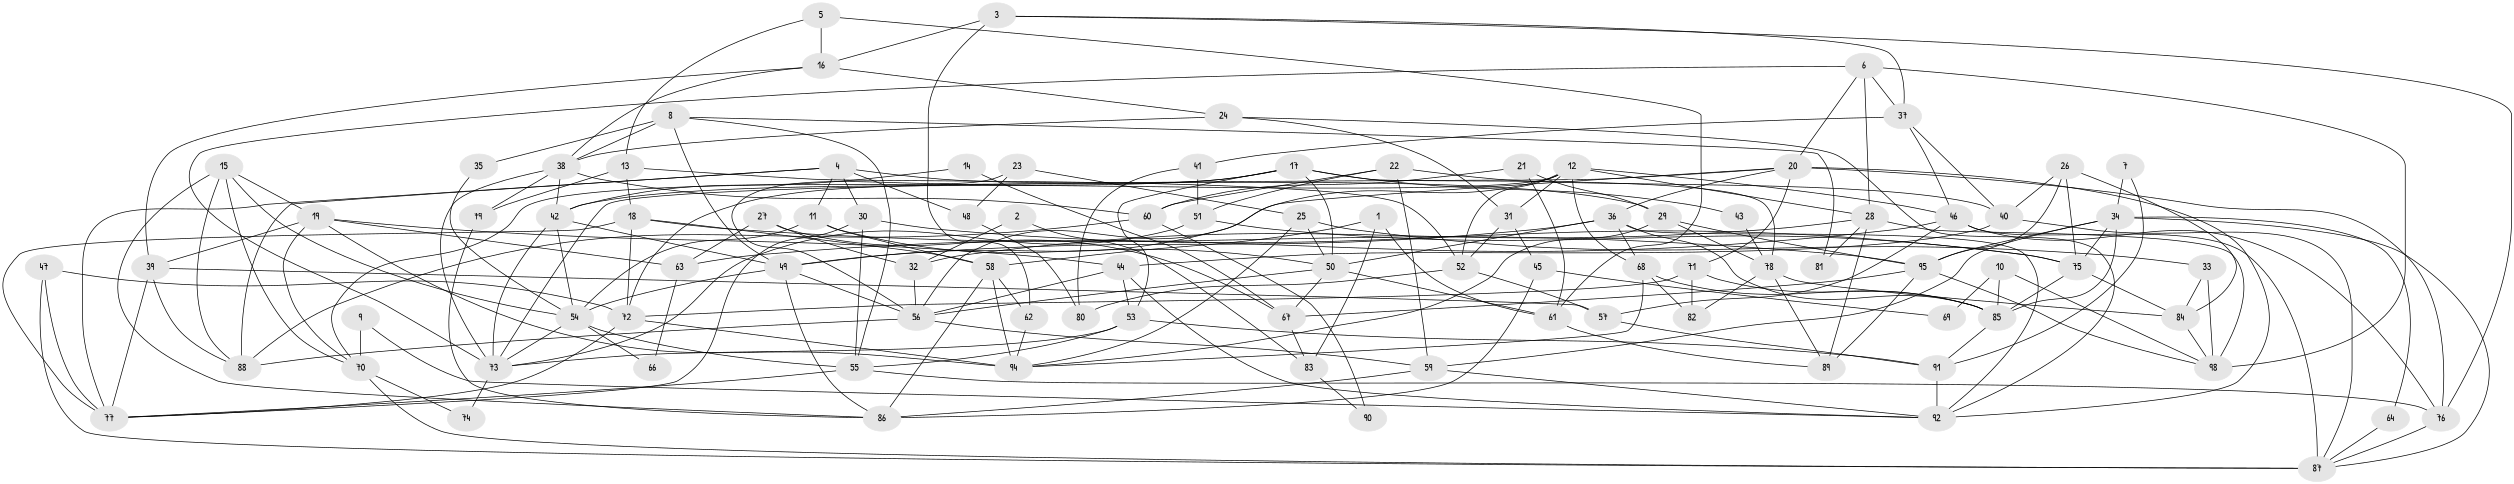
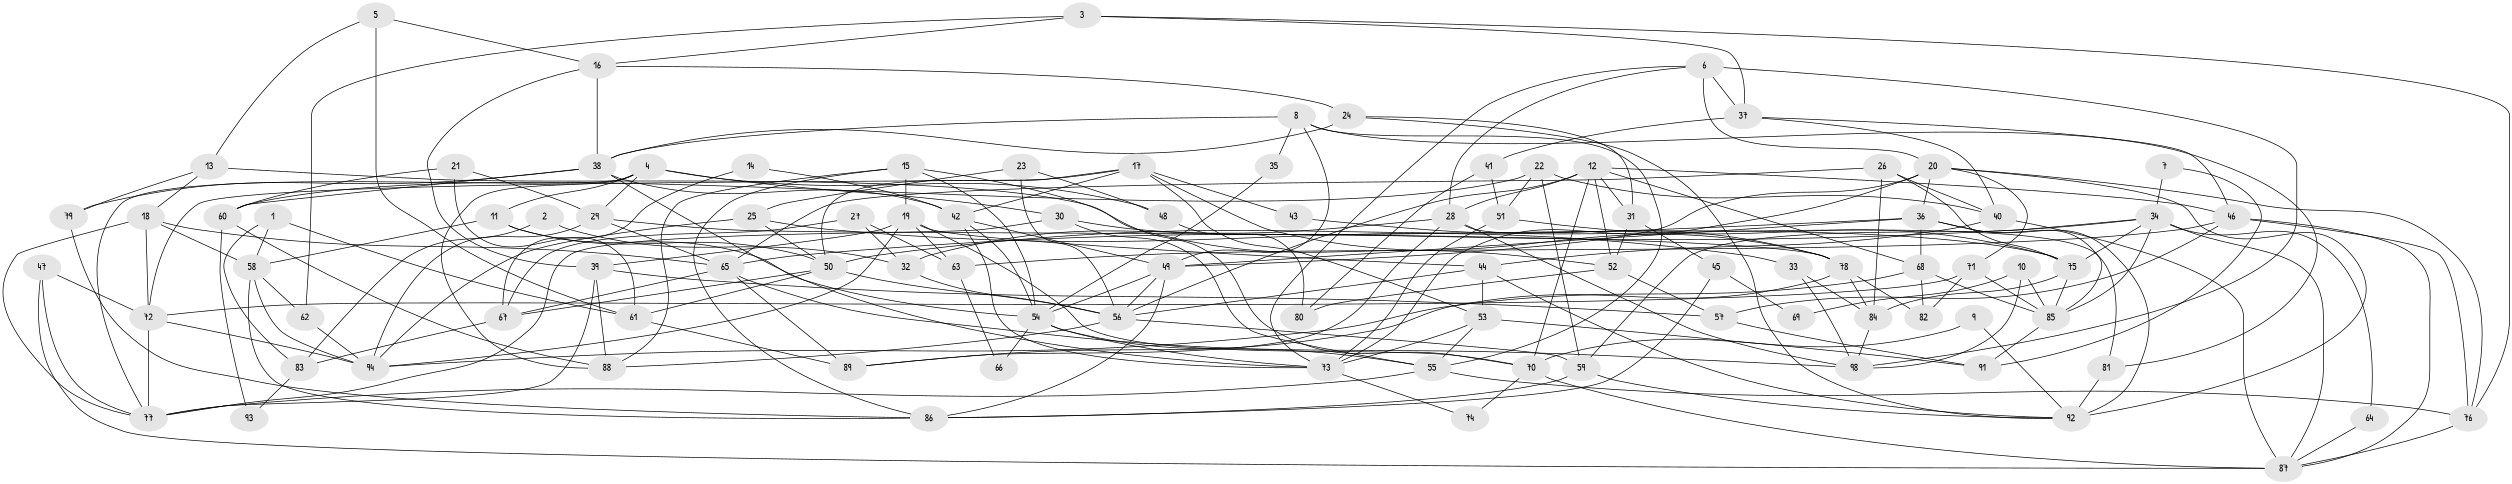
(1923, 267) -> (725, 267)
(1937, 393) -> (2087, 396)
(1368, 419) -> (249, 419)
